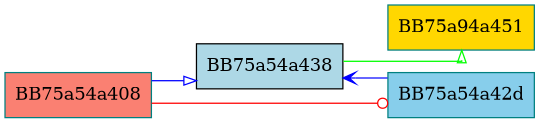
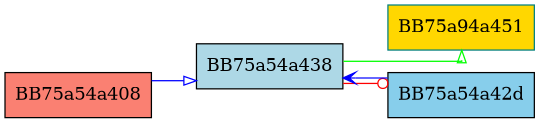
(78, 95) -> (78, 95)
(461, 95) -> (461, 95)
(265, 103) -> (361, 83)
